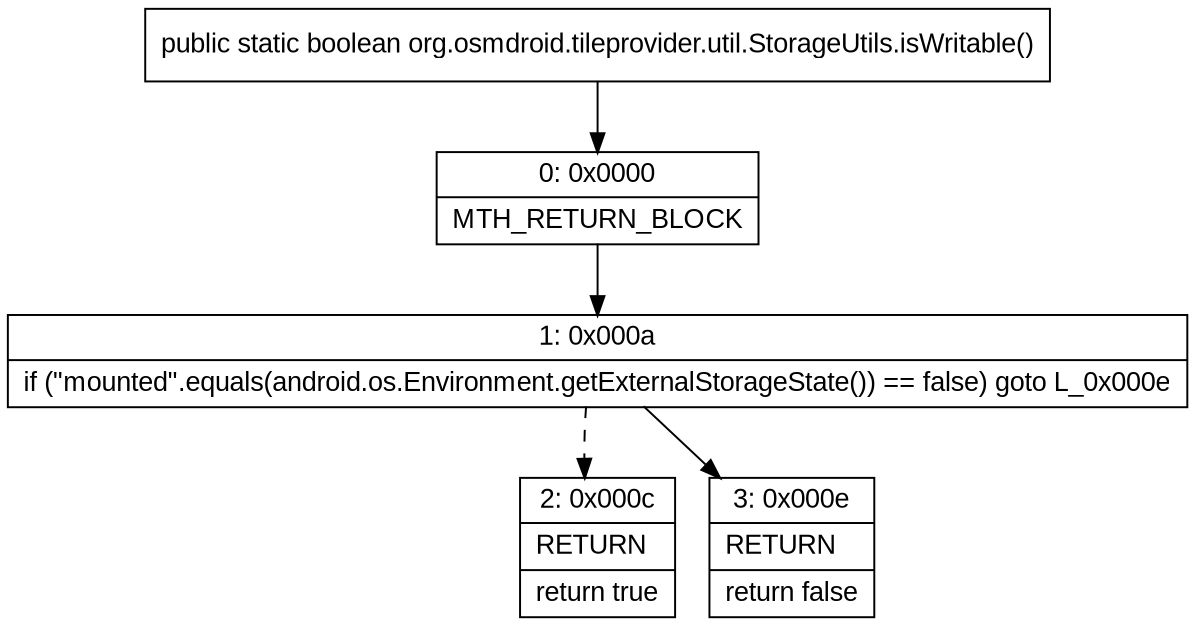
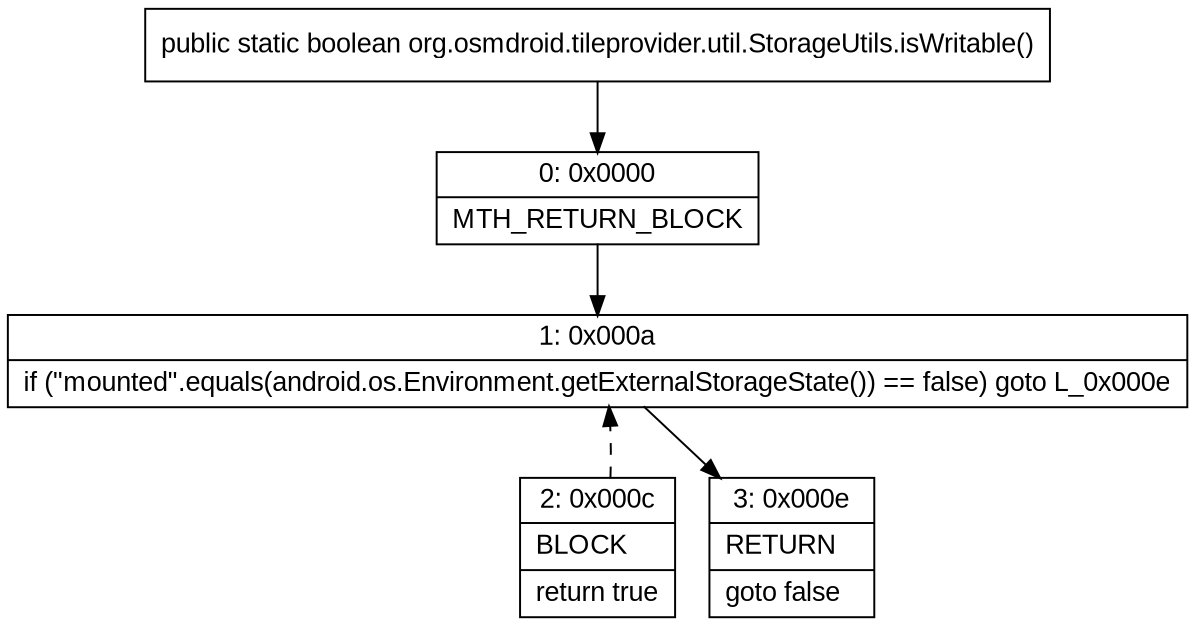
(585, 432) -> (611, 452)
(592, 546) -> (582, 546)
(792, 593) -> (783, 593)
